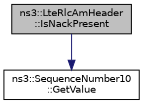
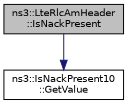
(72, 85) -> (64, 85)
